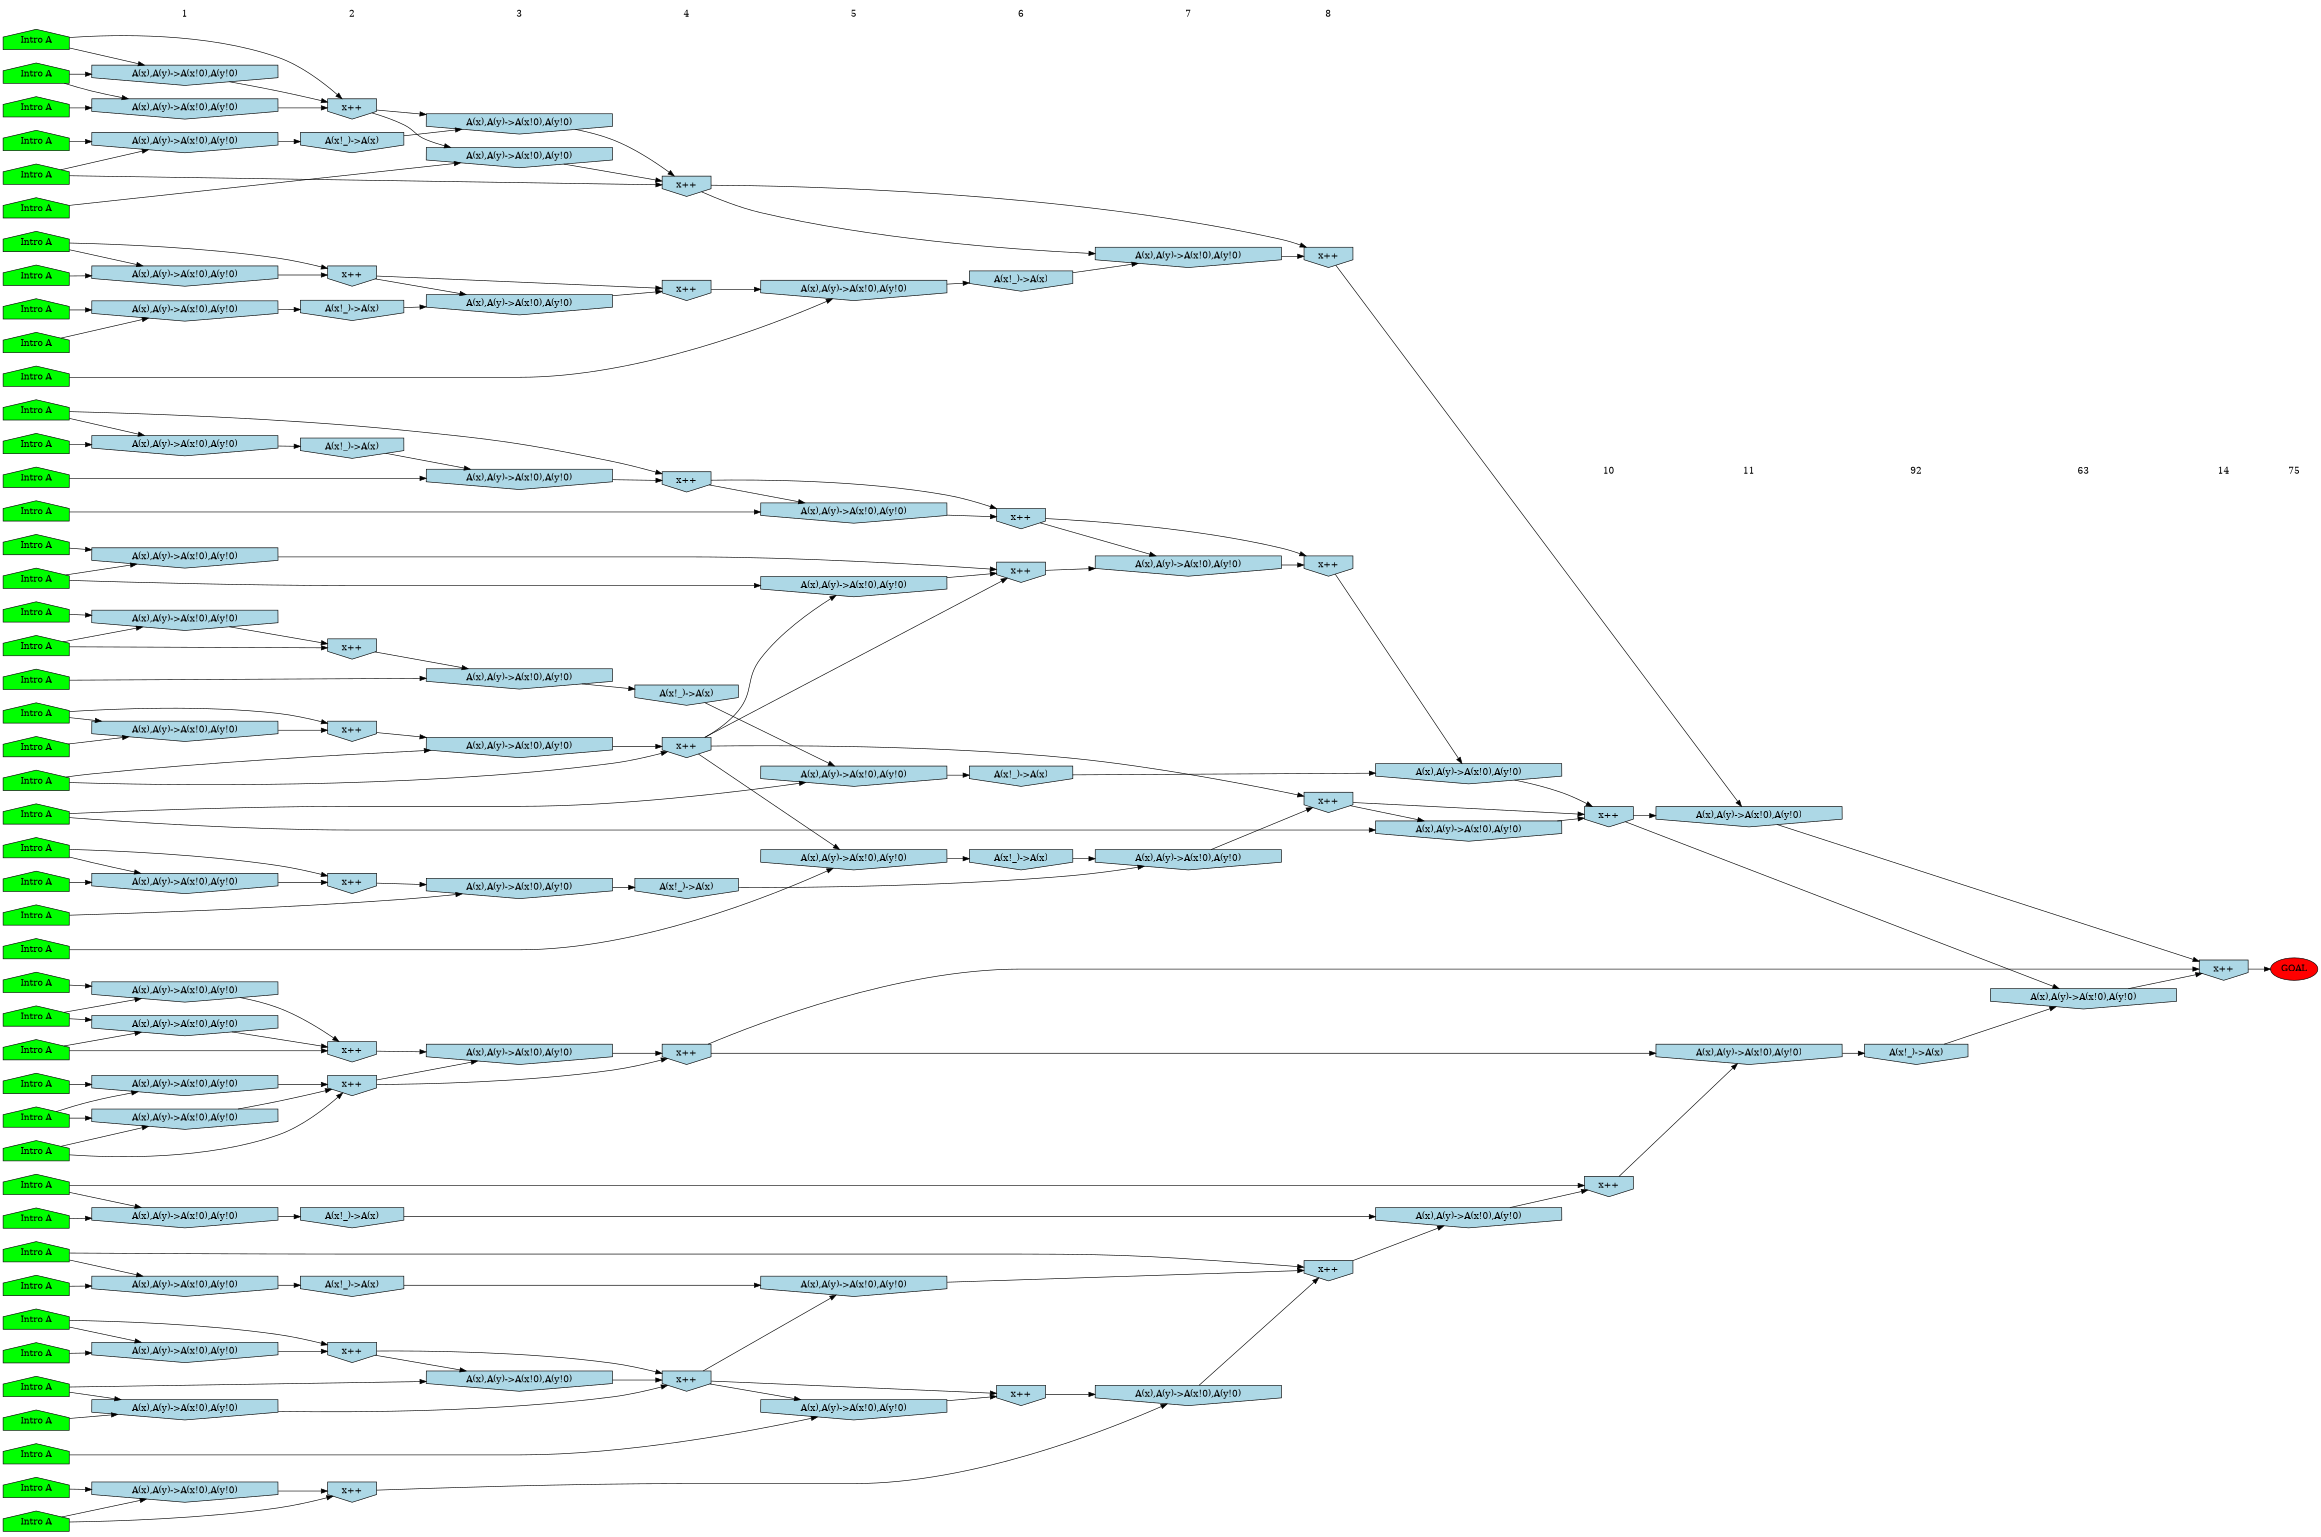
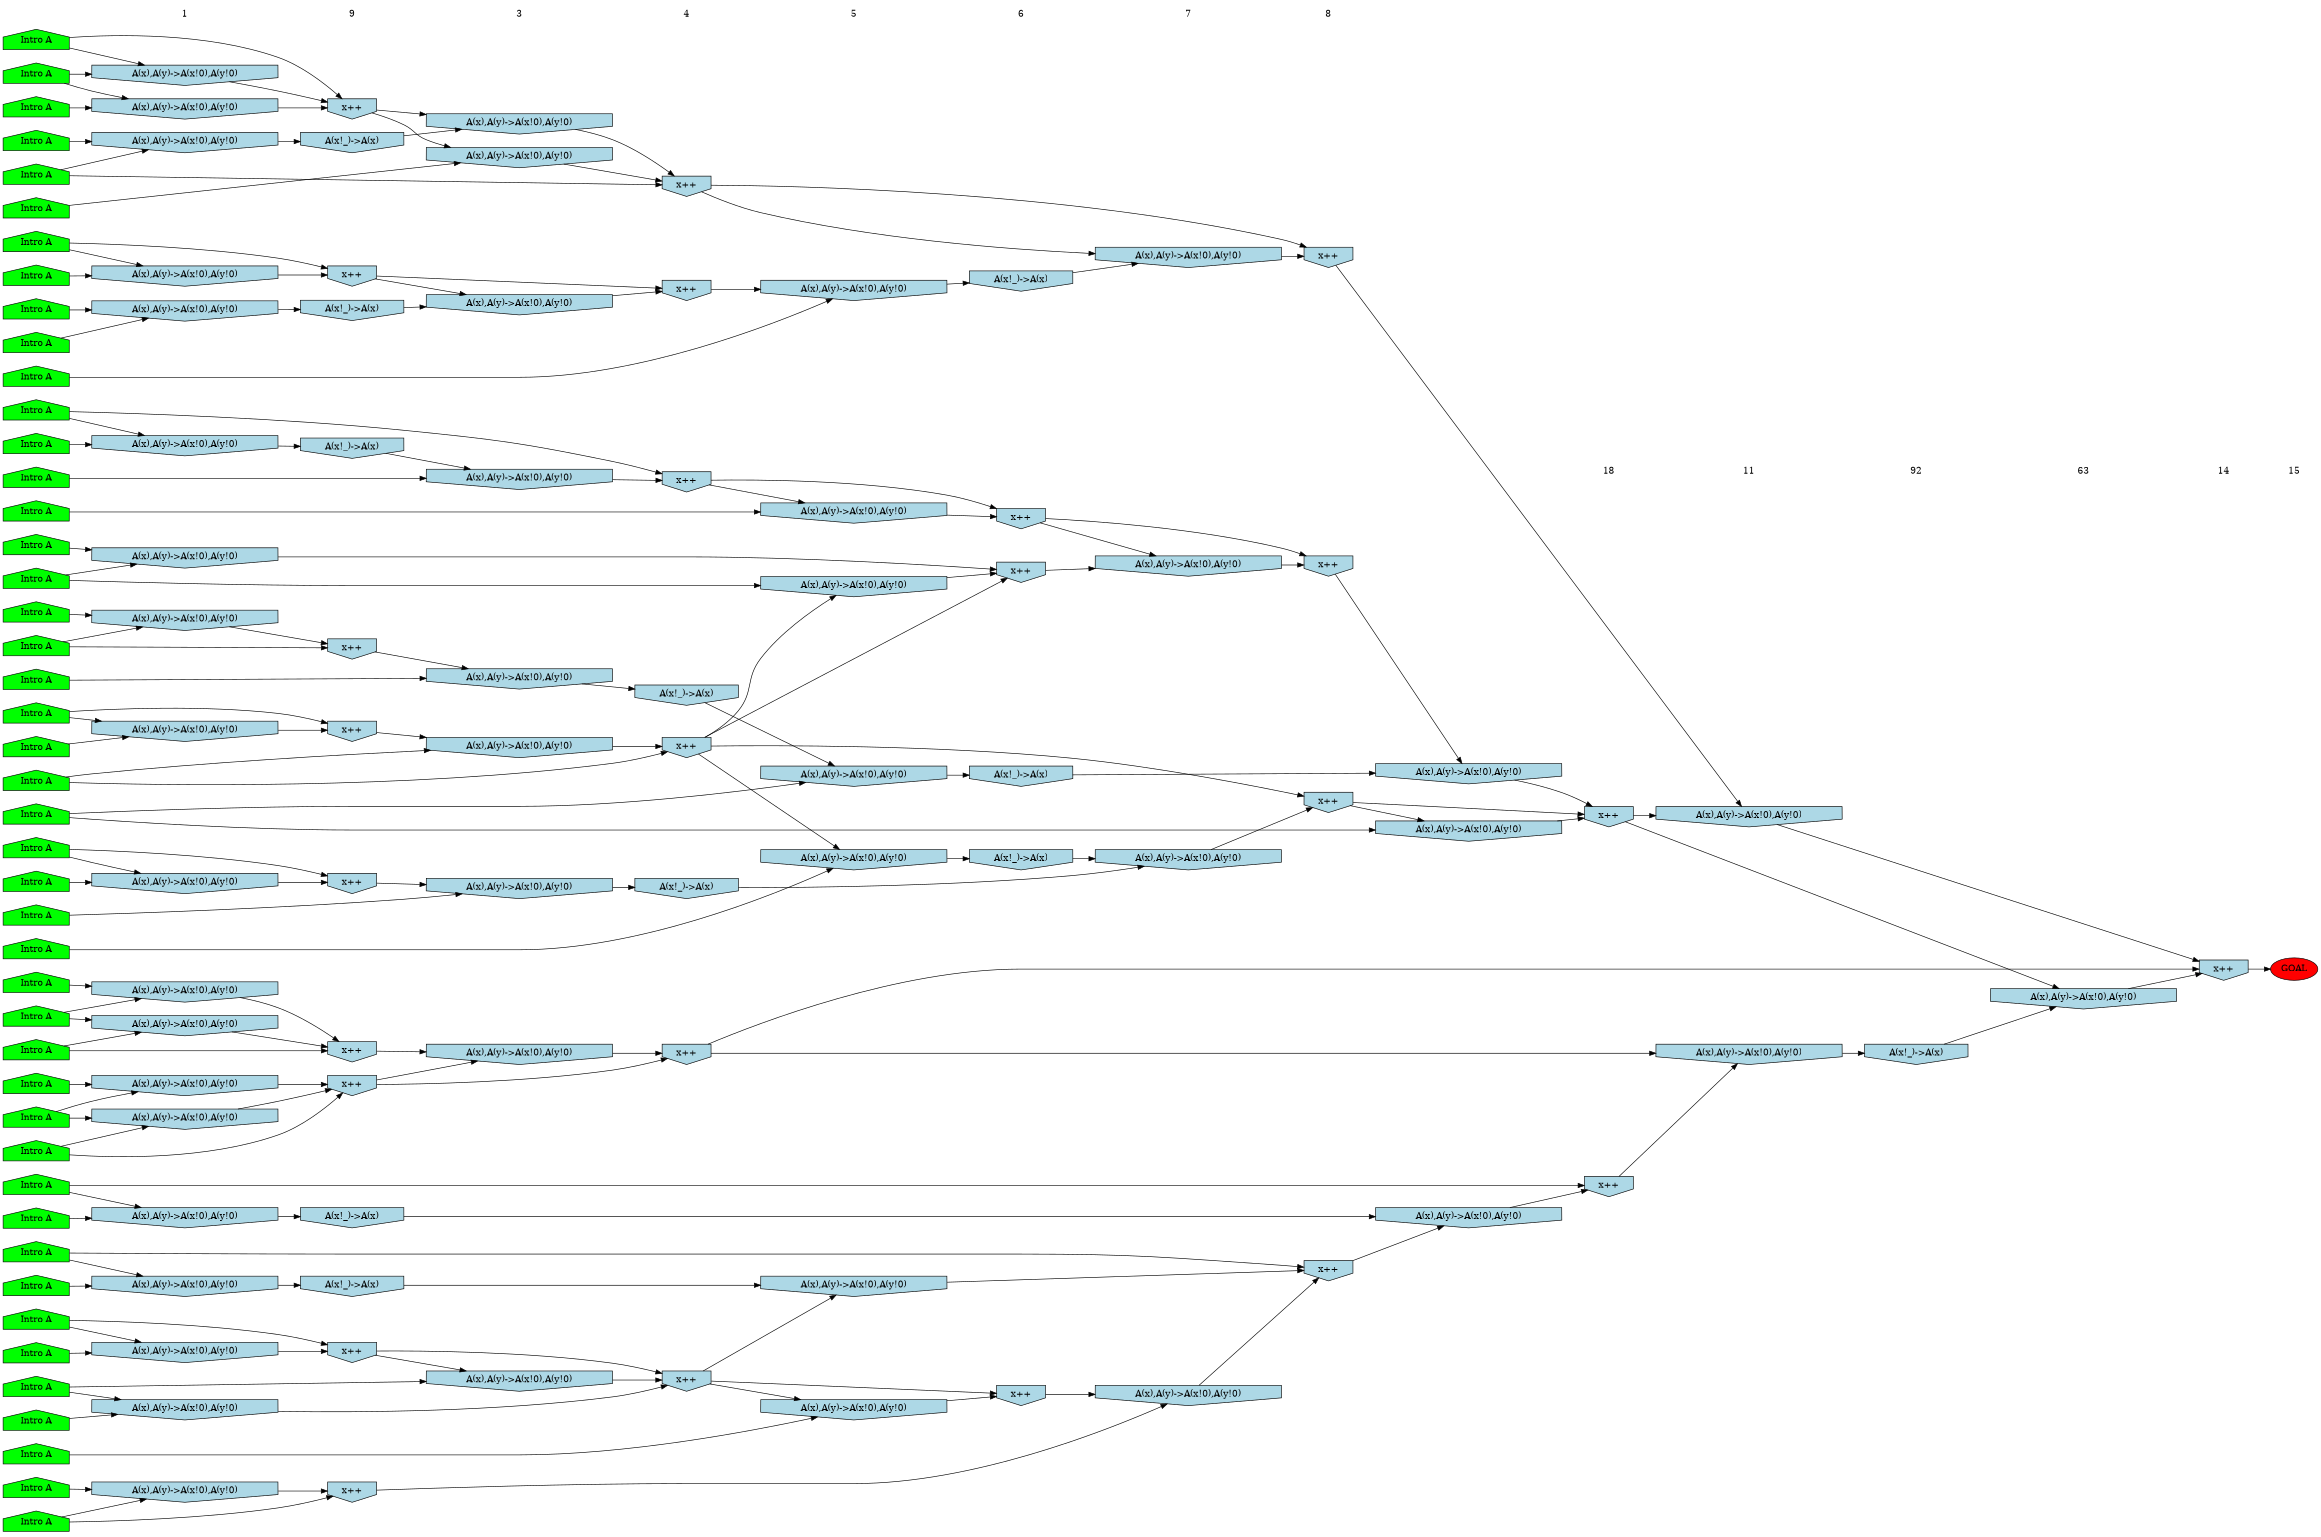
(352, 14) -> (352, 14)
(1609, 471) -> (1609, 471)
(2294, 471) -> (2294, 471)
